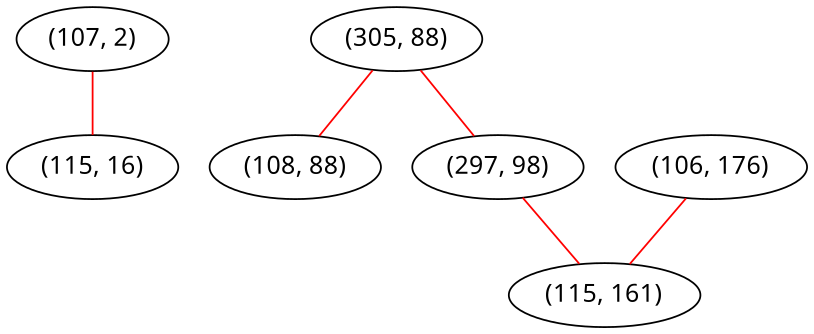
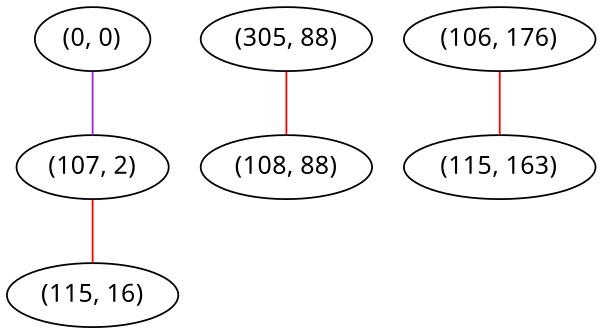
none -> (93, 39)
(498, 167) -> none
(605, 295) -> (500, 167)
